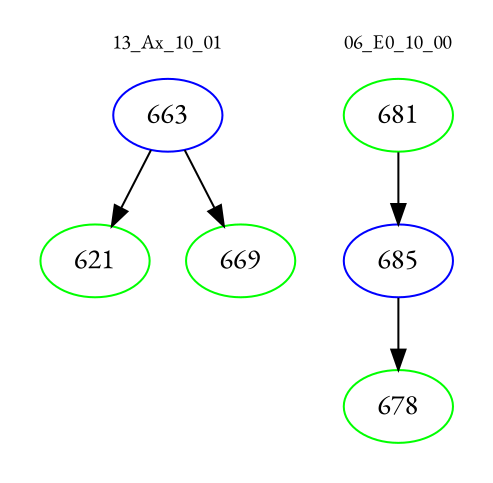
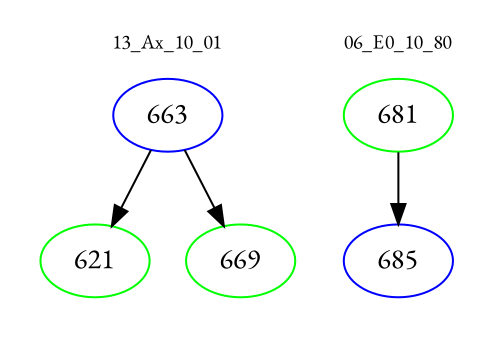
(398, 43) -> (398, 43)
(398, 406) -> none
